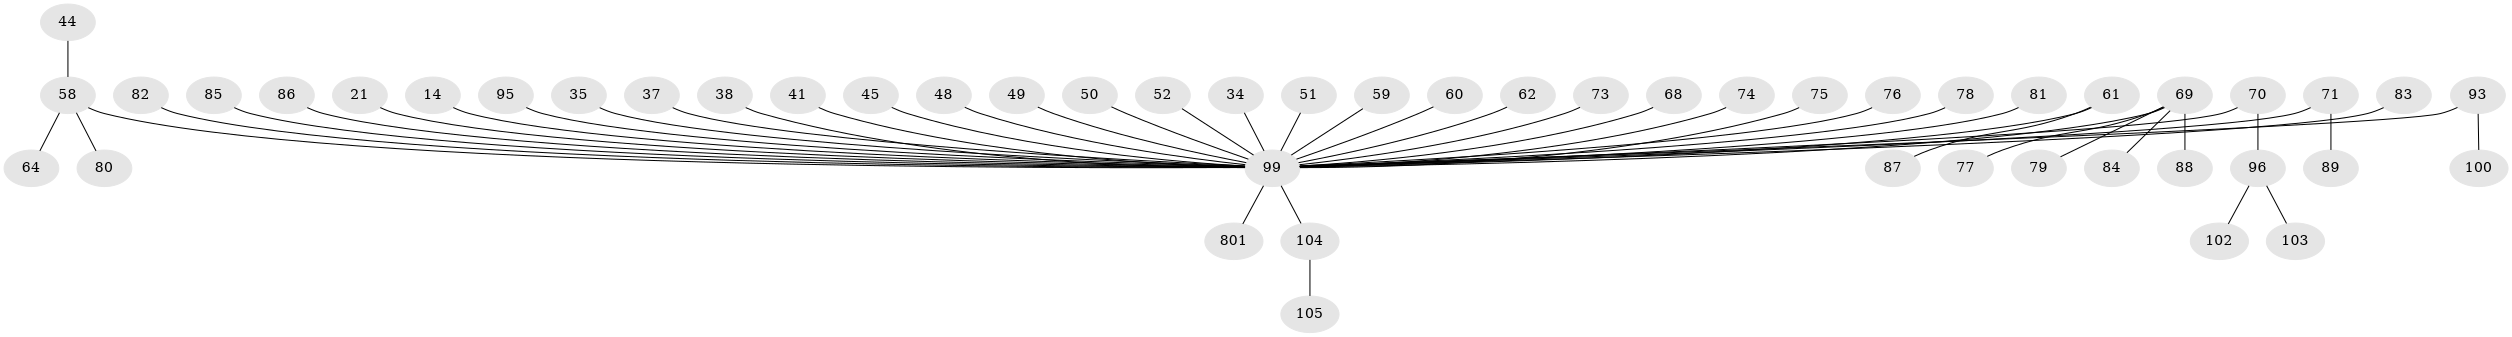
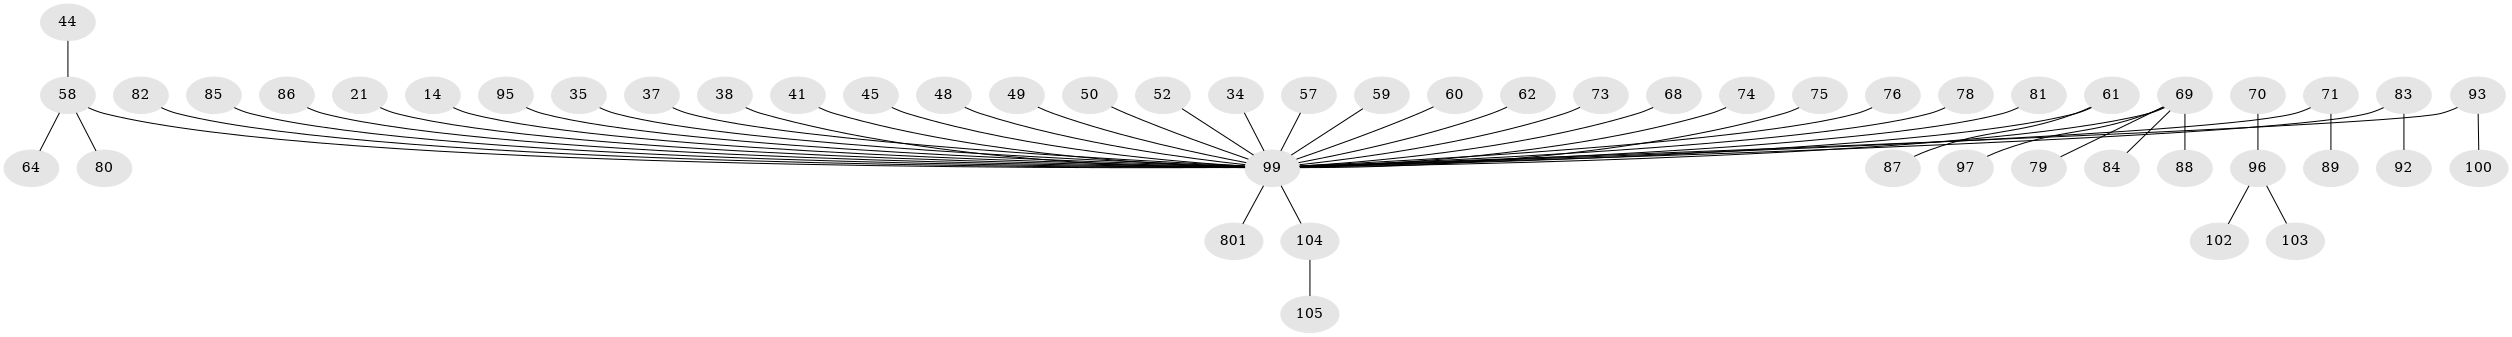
(1309, 95) -> (1309, 95)
(1770, 147) -> none
(1966, 168) -> (1966, 168)
none -> (2404, 168)
